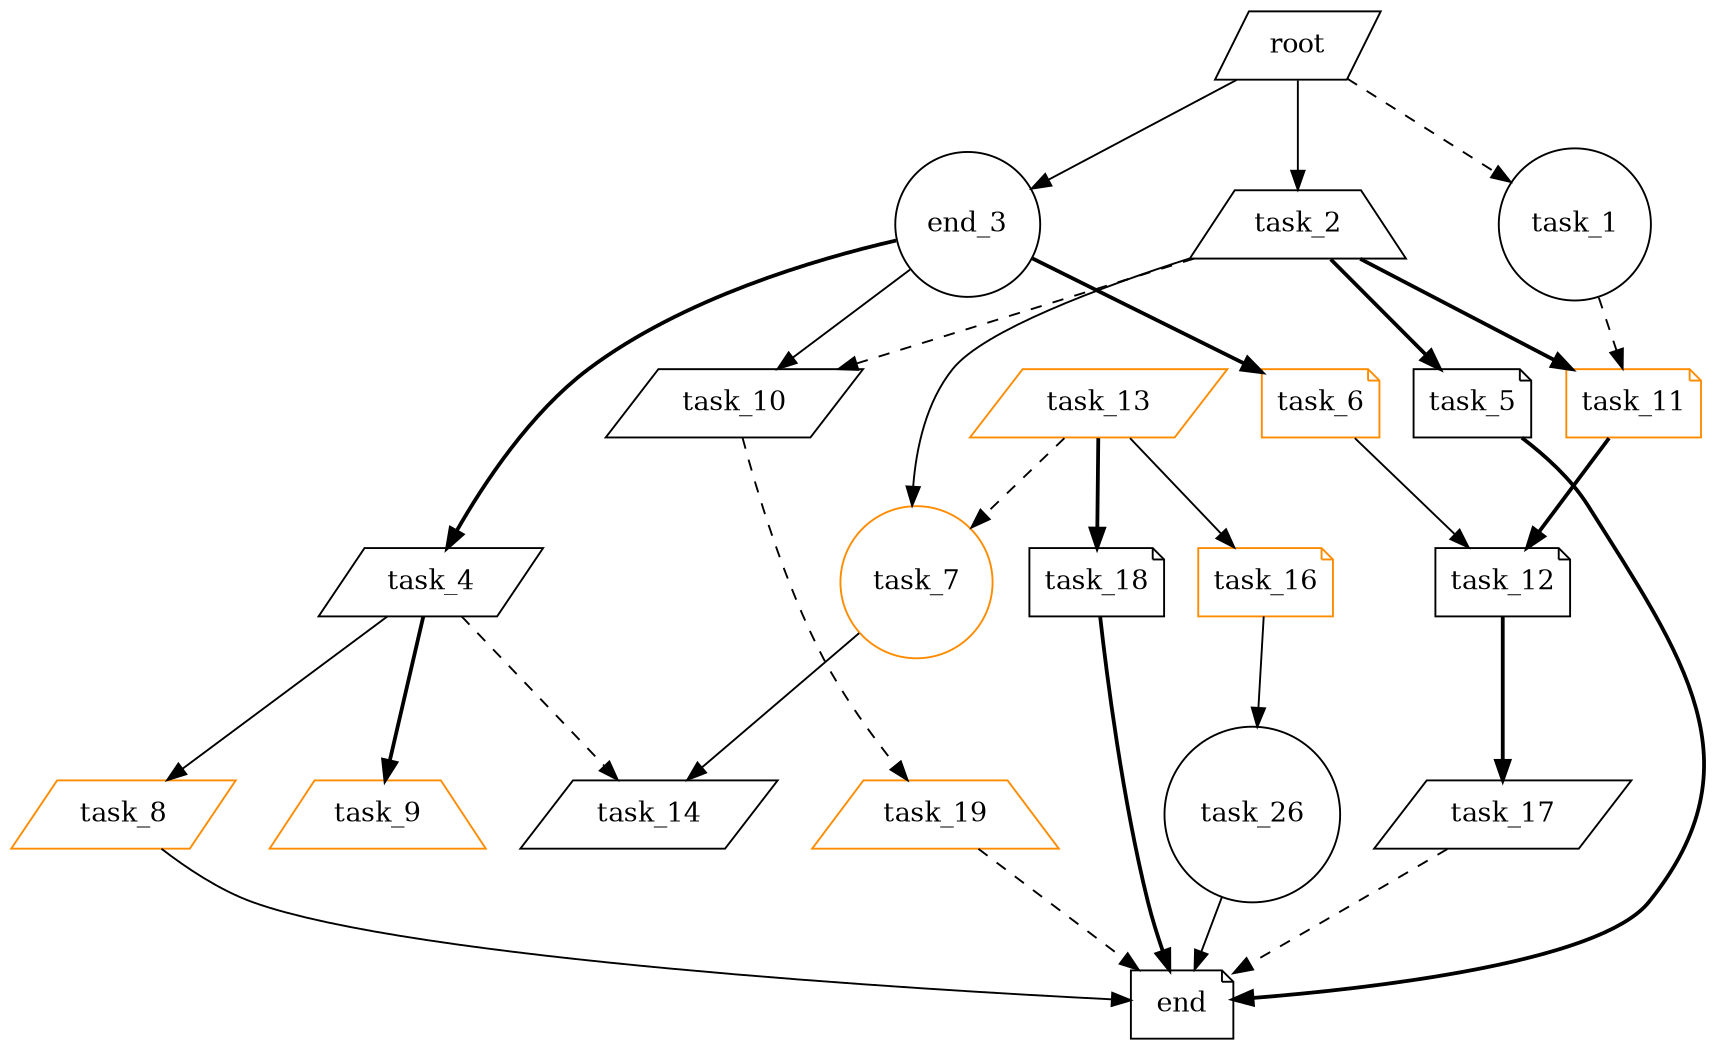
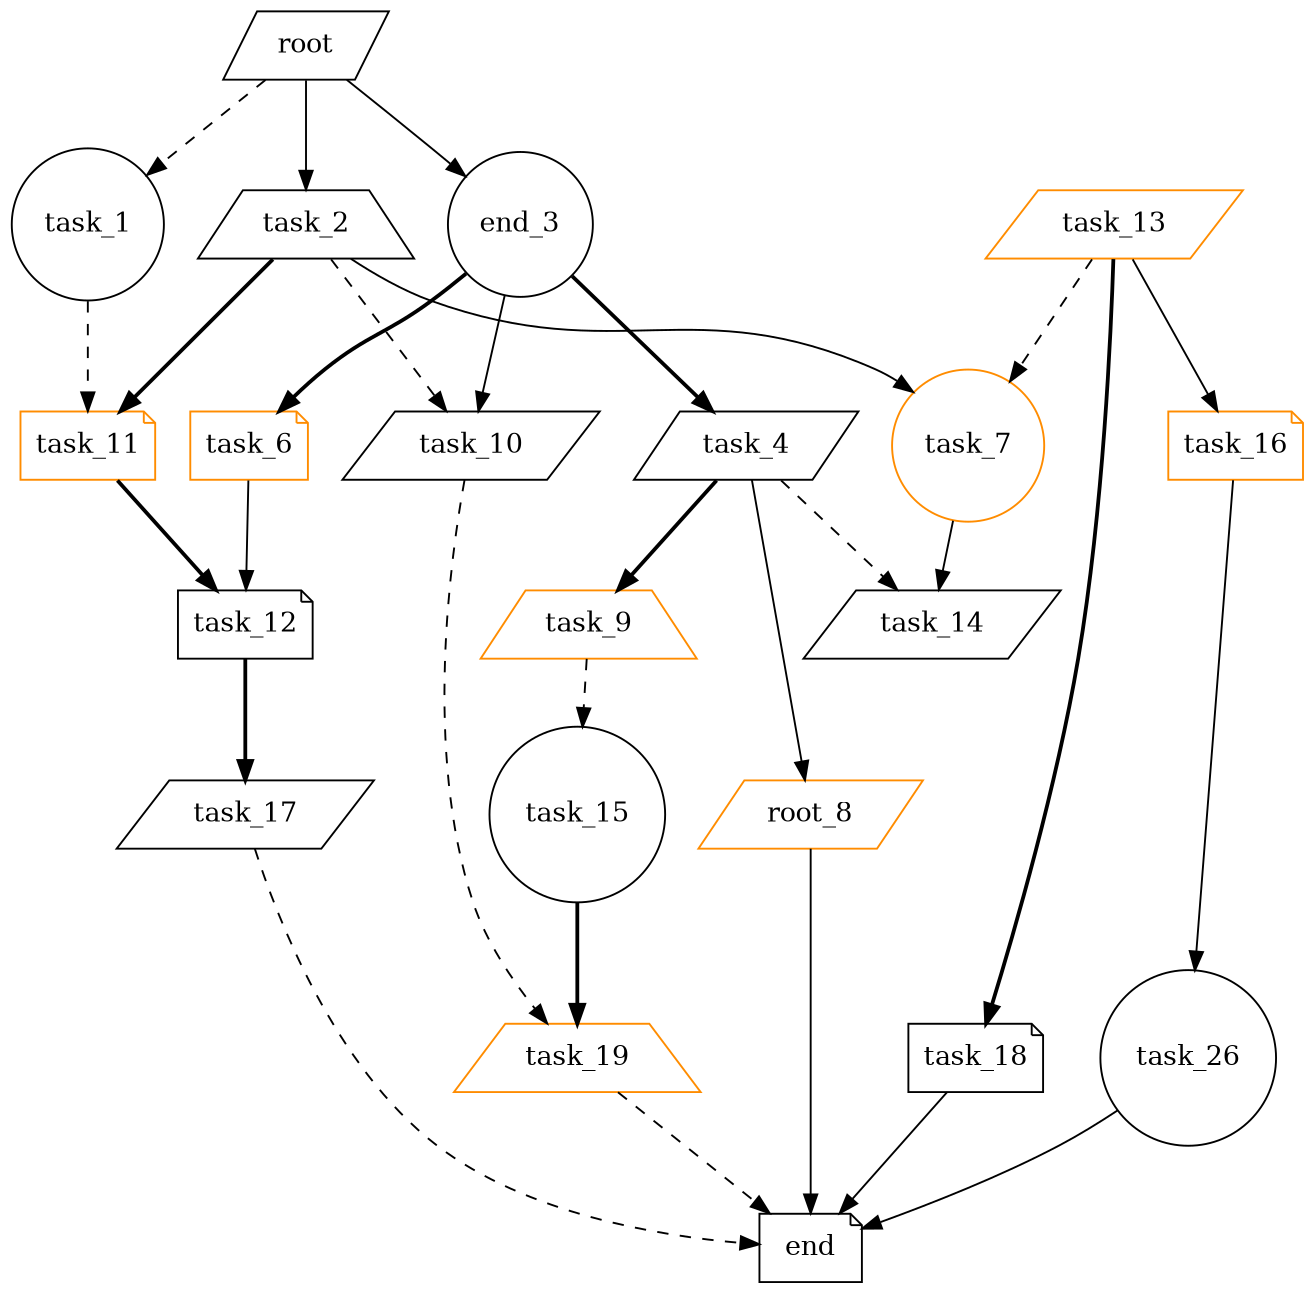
(1472, 403) -> none
(1124, 786) -> (900, 1146)
(123, 815) -> (811, 815)
none -> (577, 815)
